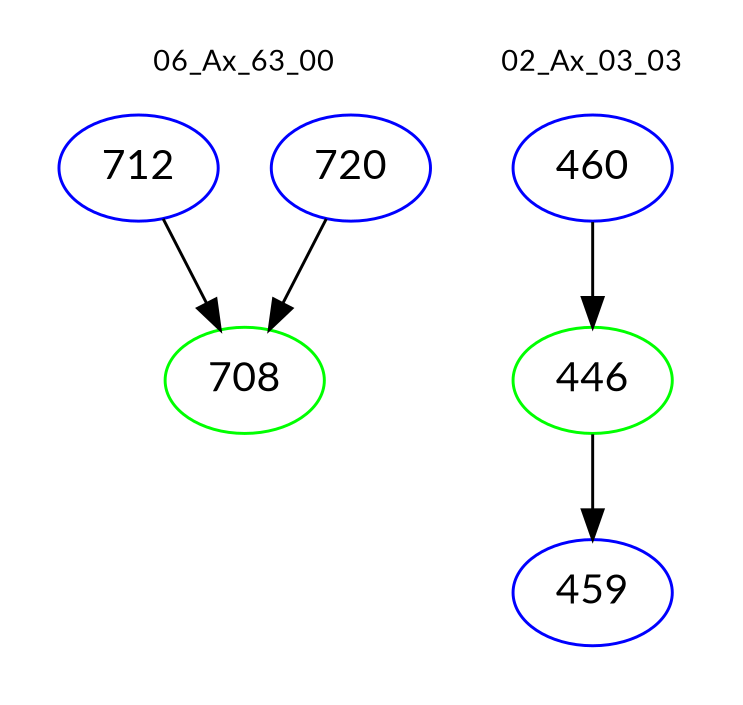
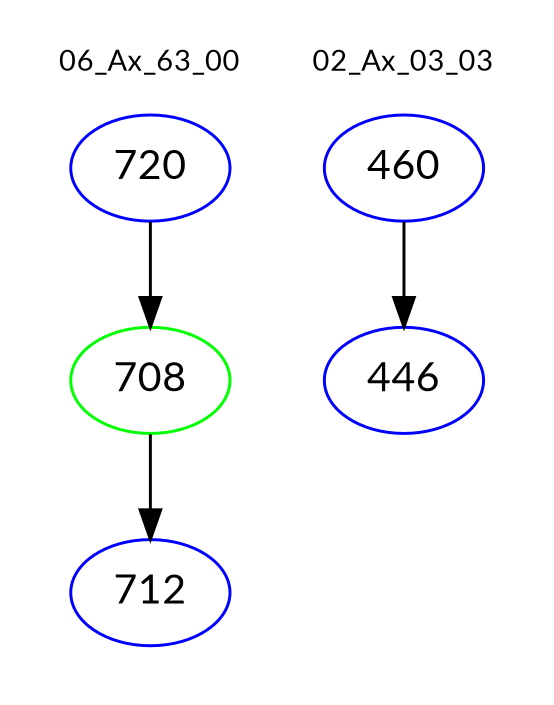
(185, 261) -> (150, 472)
(593, 380) -> (404, 380)
(593, 593) -> none
